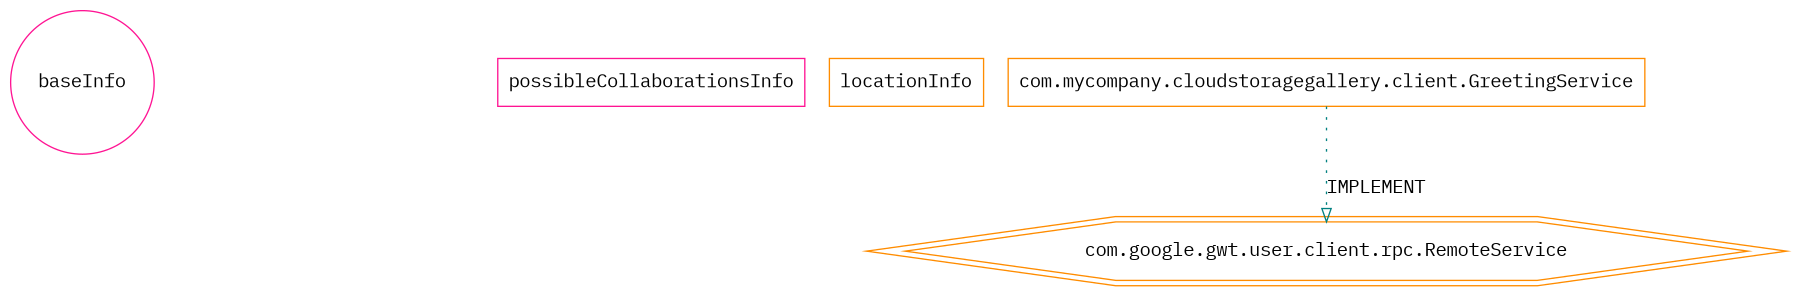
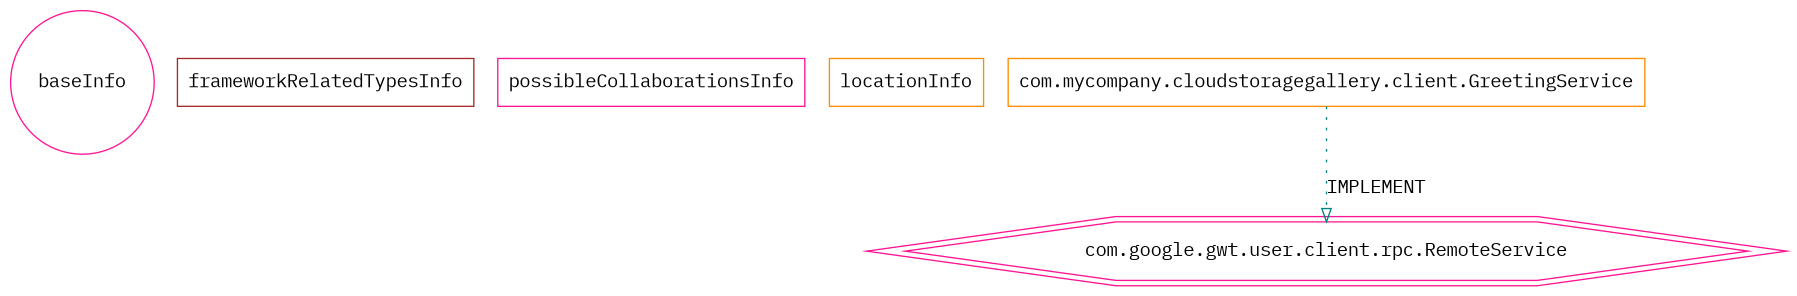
none -> (326, 82)
(1327, 251) -> (1327, 251)
